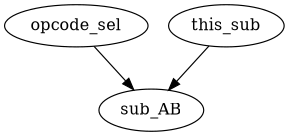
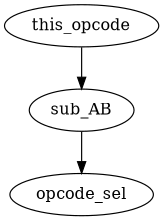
(226, 26) -> (82, 26)
(110, 64) -> (82, 147)
